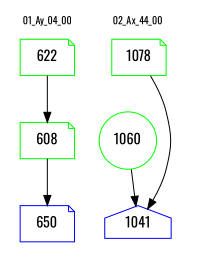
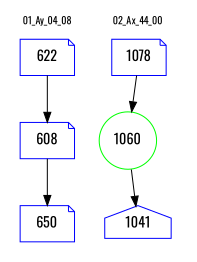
(47, 22) -> (47, 22)
(47, 57) -> (47, 57)
(139, 57) -> (139, 57)
(171, 138) -> (135, 89)
(47, 141) -> (47, 141)
